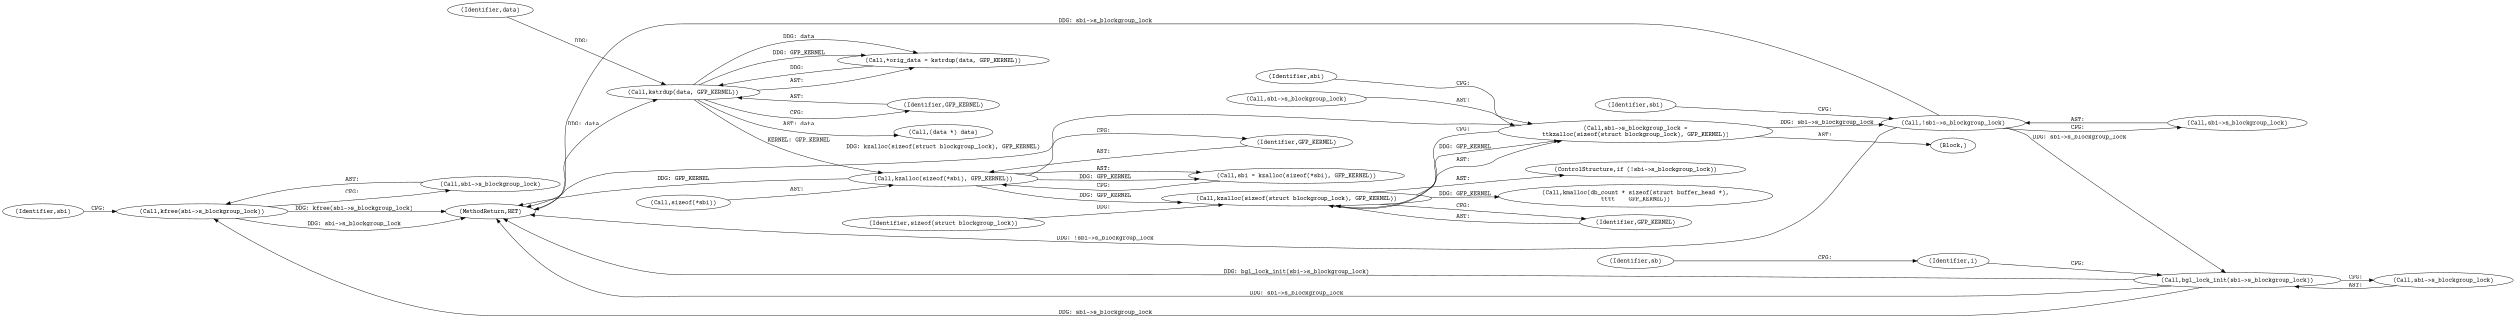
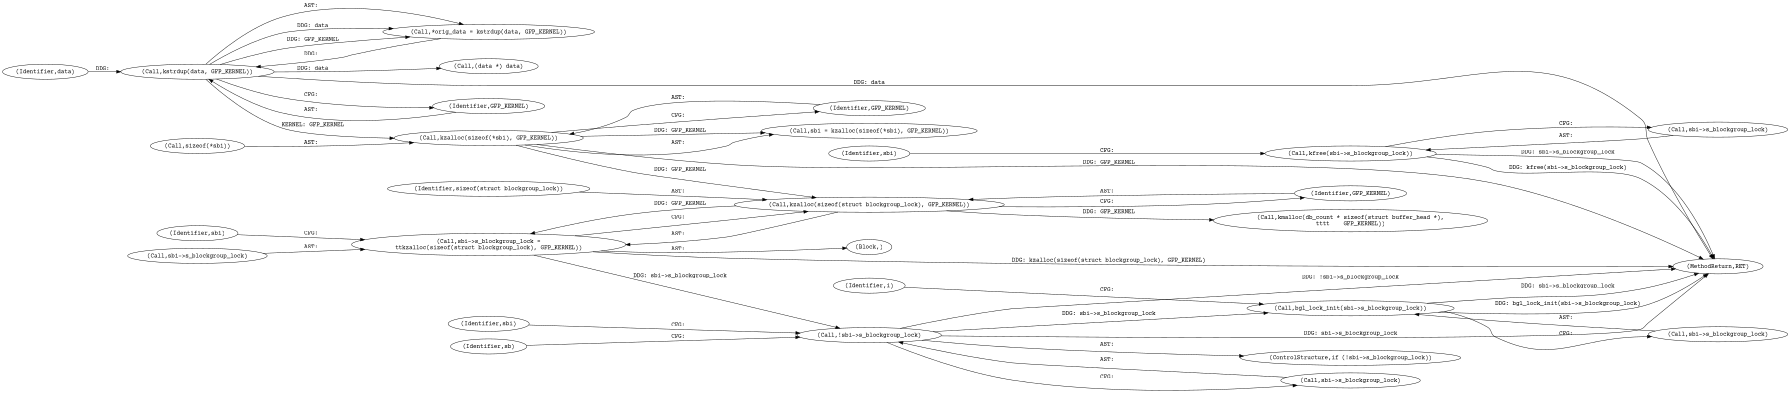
(799, 124) -> (313, 68)
(578, 144) -> (1033, 86)
(1466, 184) -> (1080, 351)
(1113, 190) -> none
(1105, 207) -> (680, 191)
(1793, 261) -> (661, 341)
(1201, 315) -> none
